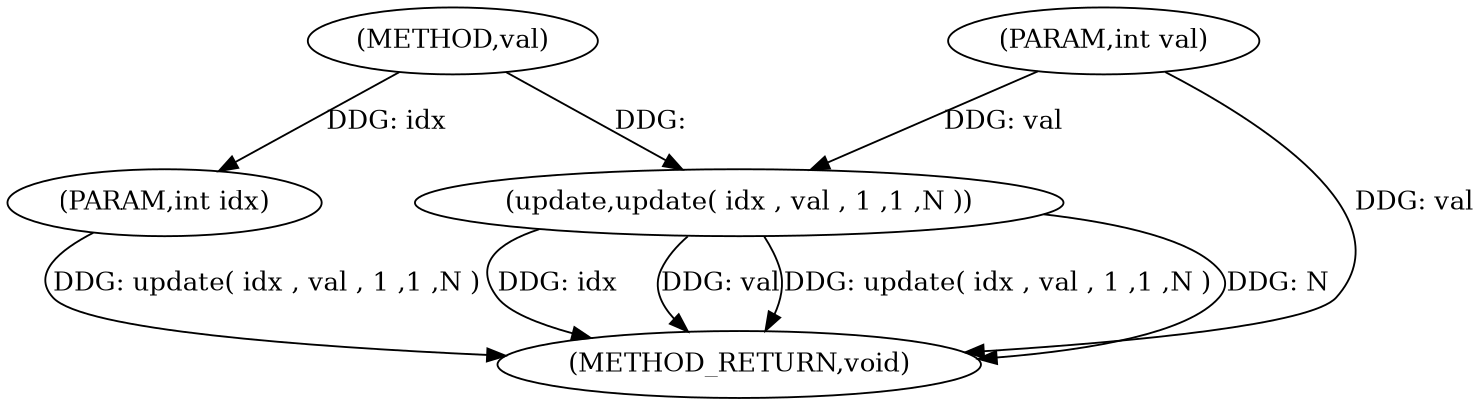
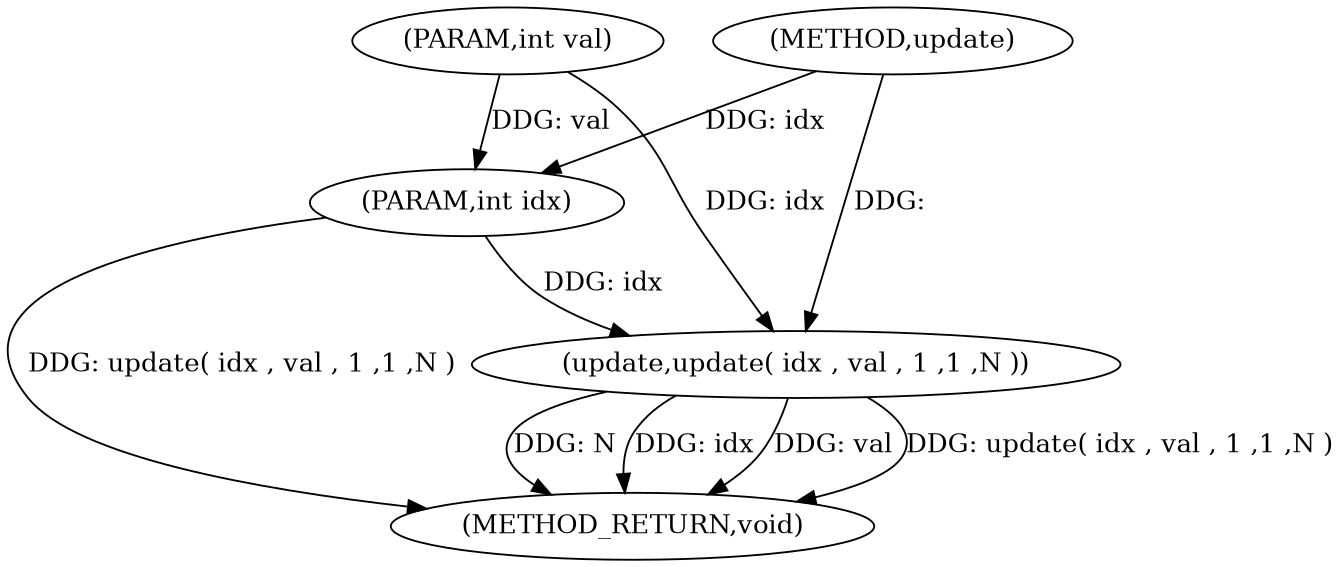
(453, 41) -> (893, 41)
(1003, 122) -> (765, 203)
none -> (540, 295)
(1320, 307) -> (490, 112)
